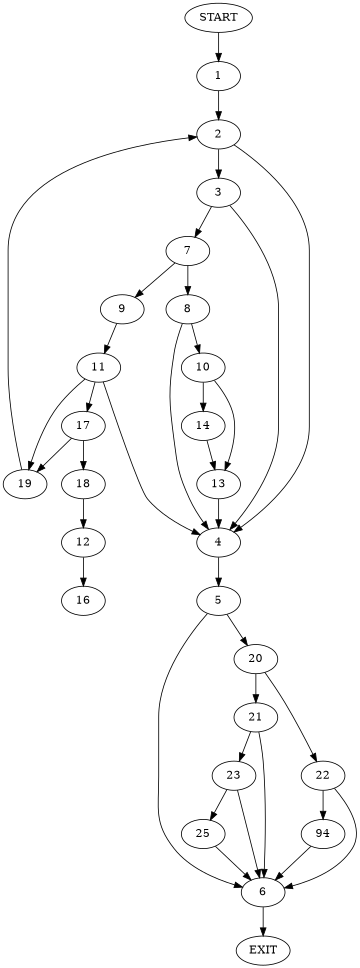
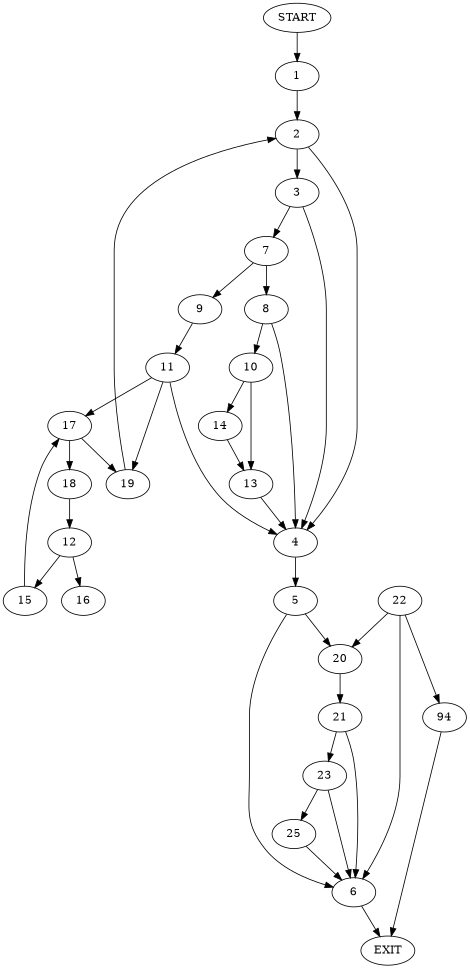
none -> (25, 601)
(291, 712) -> (373, 627)
(296, 860) -> (417, 830)
